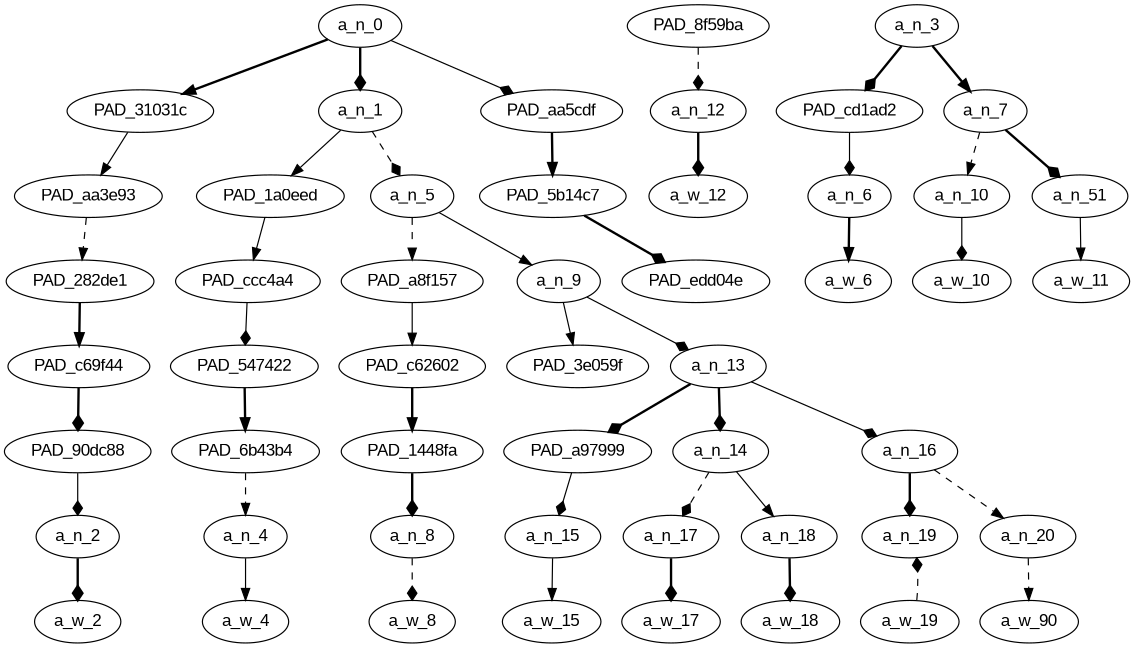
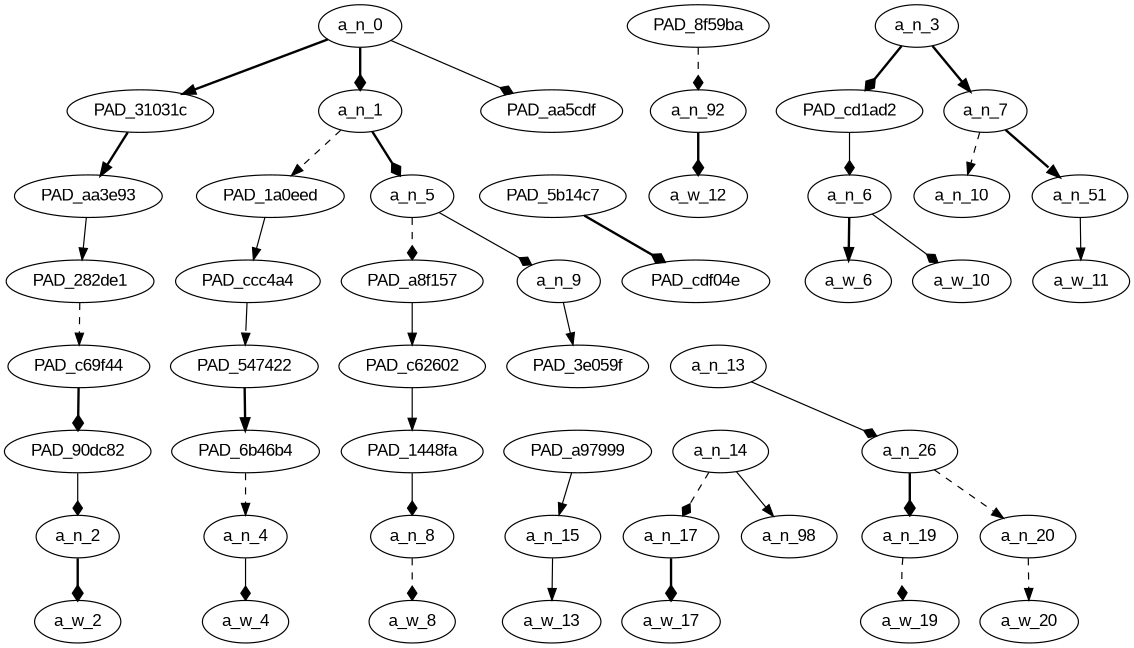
(698, 111) -> (698, 111)
(382, 147) -> (382, 147)
(552, 148) -> none
(118, 149) -> (118, 149)
(320, 149) -> (320, 149)
(1027, 149) -> (1027, 149)
(412, 232) -> (412, 232)
(962, 232) -> (899, 234)
(85, 233) -> (85, 233)
(480, 236) -> (480, 236)
(696, 281) -> (696, 281)
(246, 317) -> (246, 317)
(80, 318) -> (80, 318)
(631, 320) -> none
(719, 402) -> none
(412, 403) -> (412, 403)
(656, 404) -> none
(78, 452) -> (78, 452)
(246, 452) -> (246, 452)
(910, 452) -> (910, 452)
(412, 487) -> (412, 487)
(567, 488) -> (567, 488)
(789, 537) -> (789, 537)
(246, 573) -> (246, 573)
(918, 586) -> (902, 572)
(552, 622) -> (552, 622)
(790, 622) -> none
(1029, 622) -> (1029, 622)
